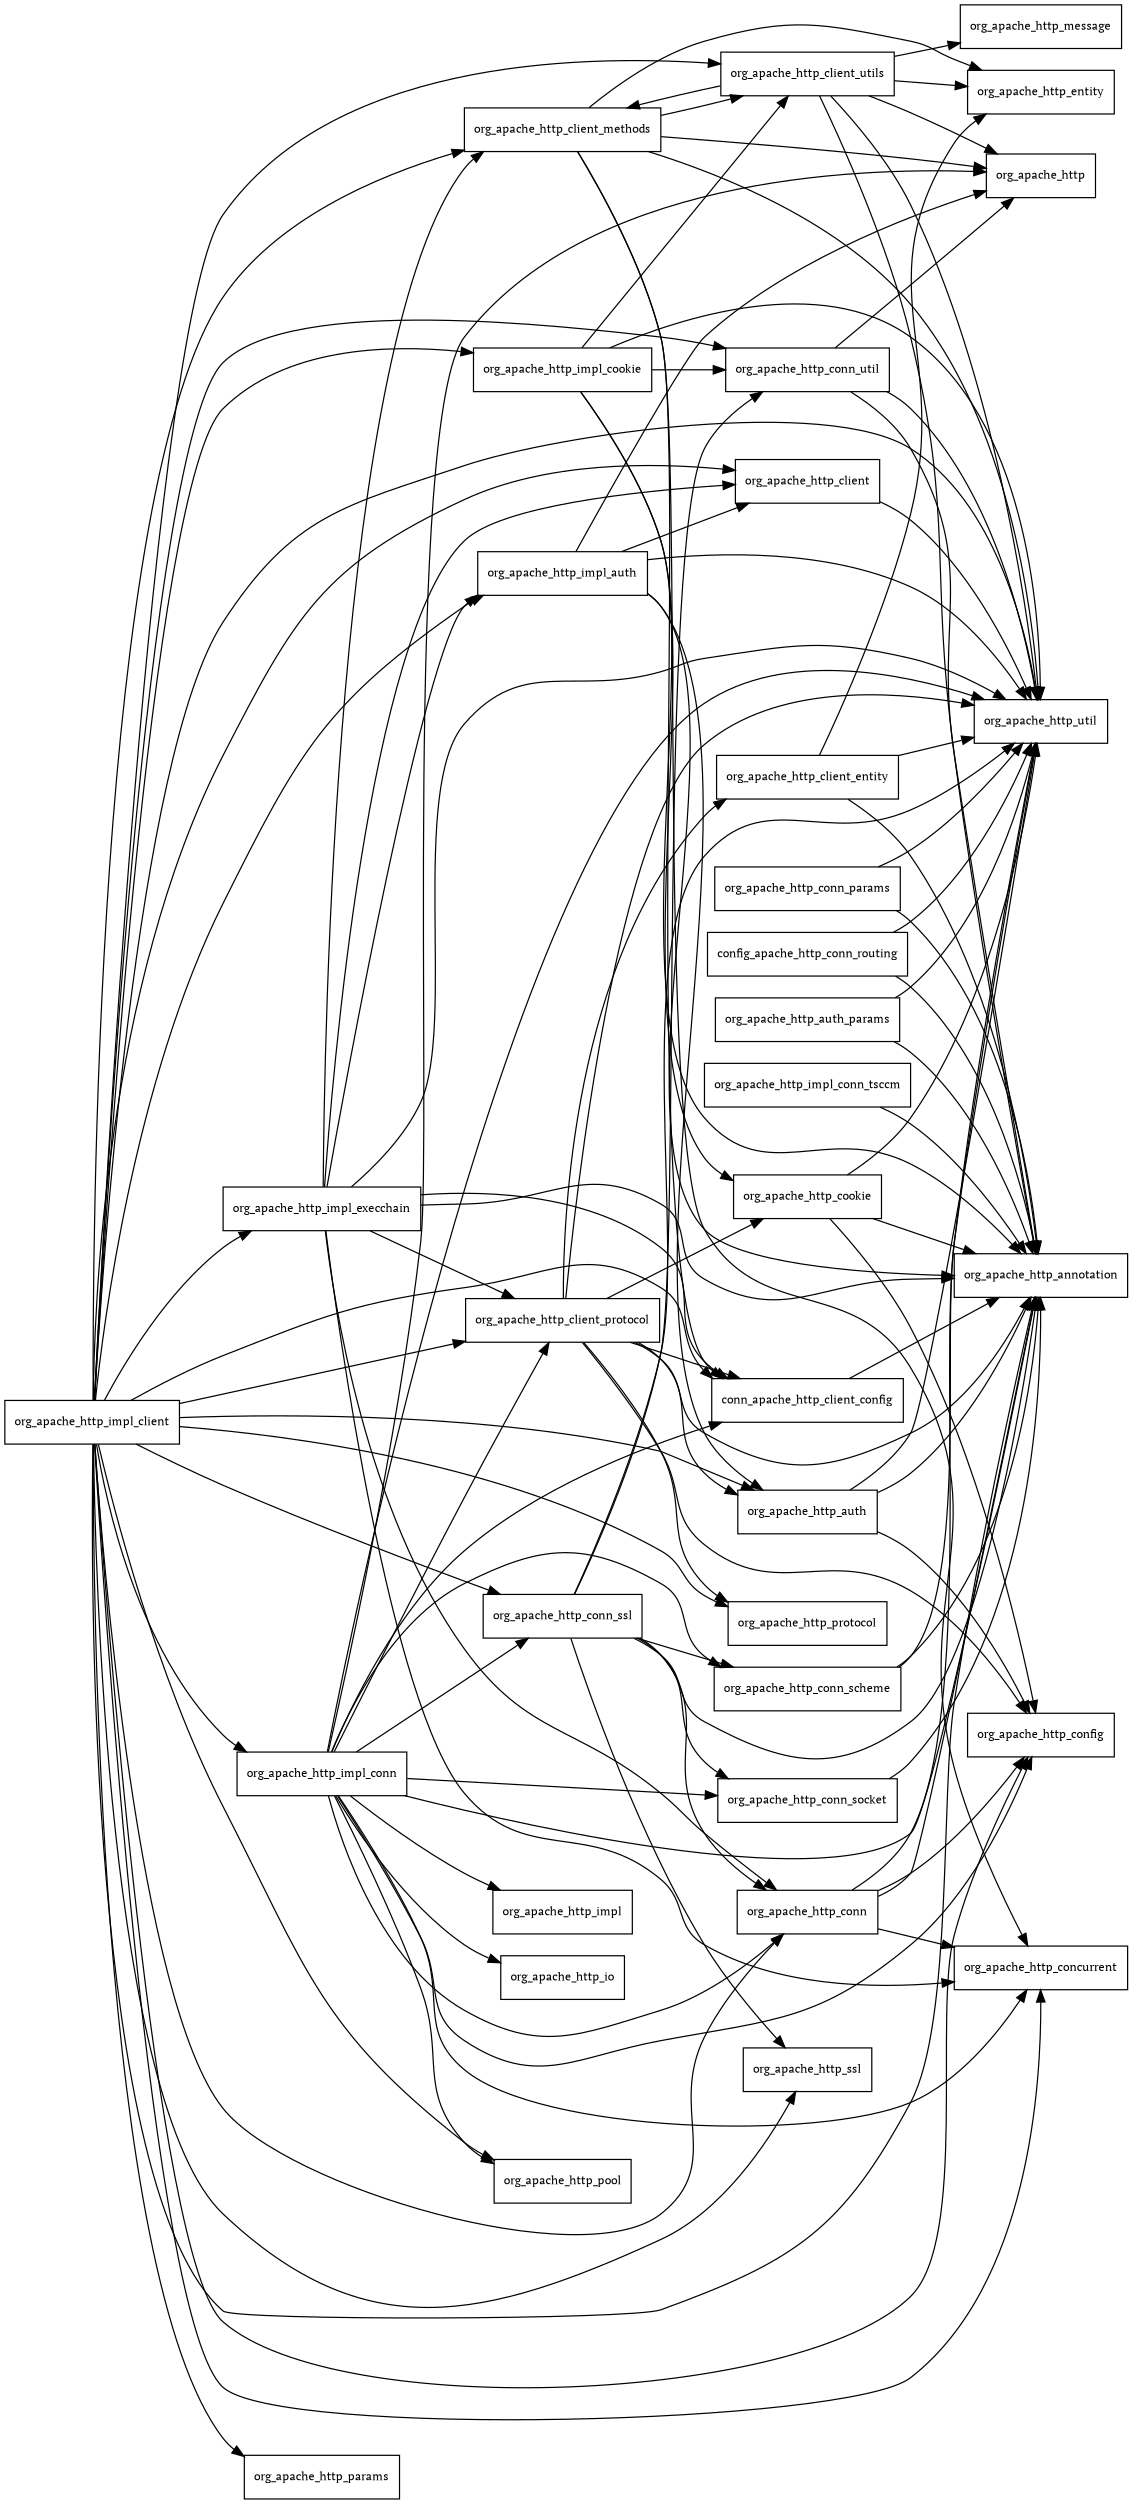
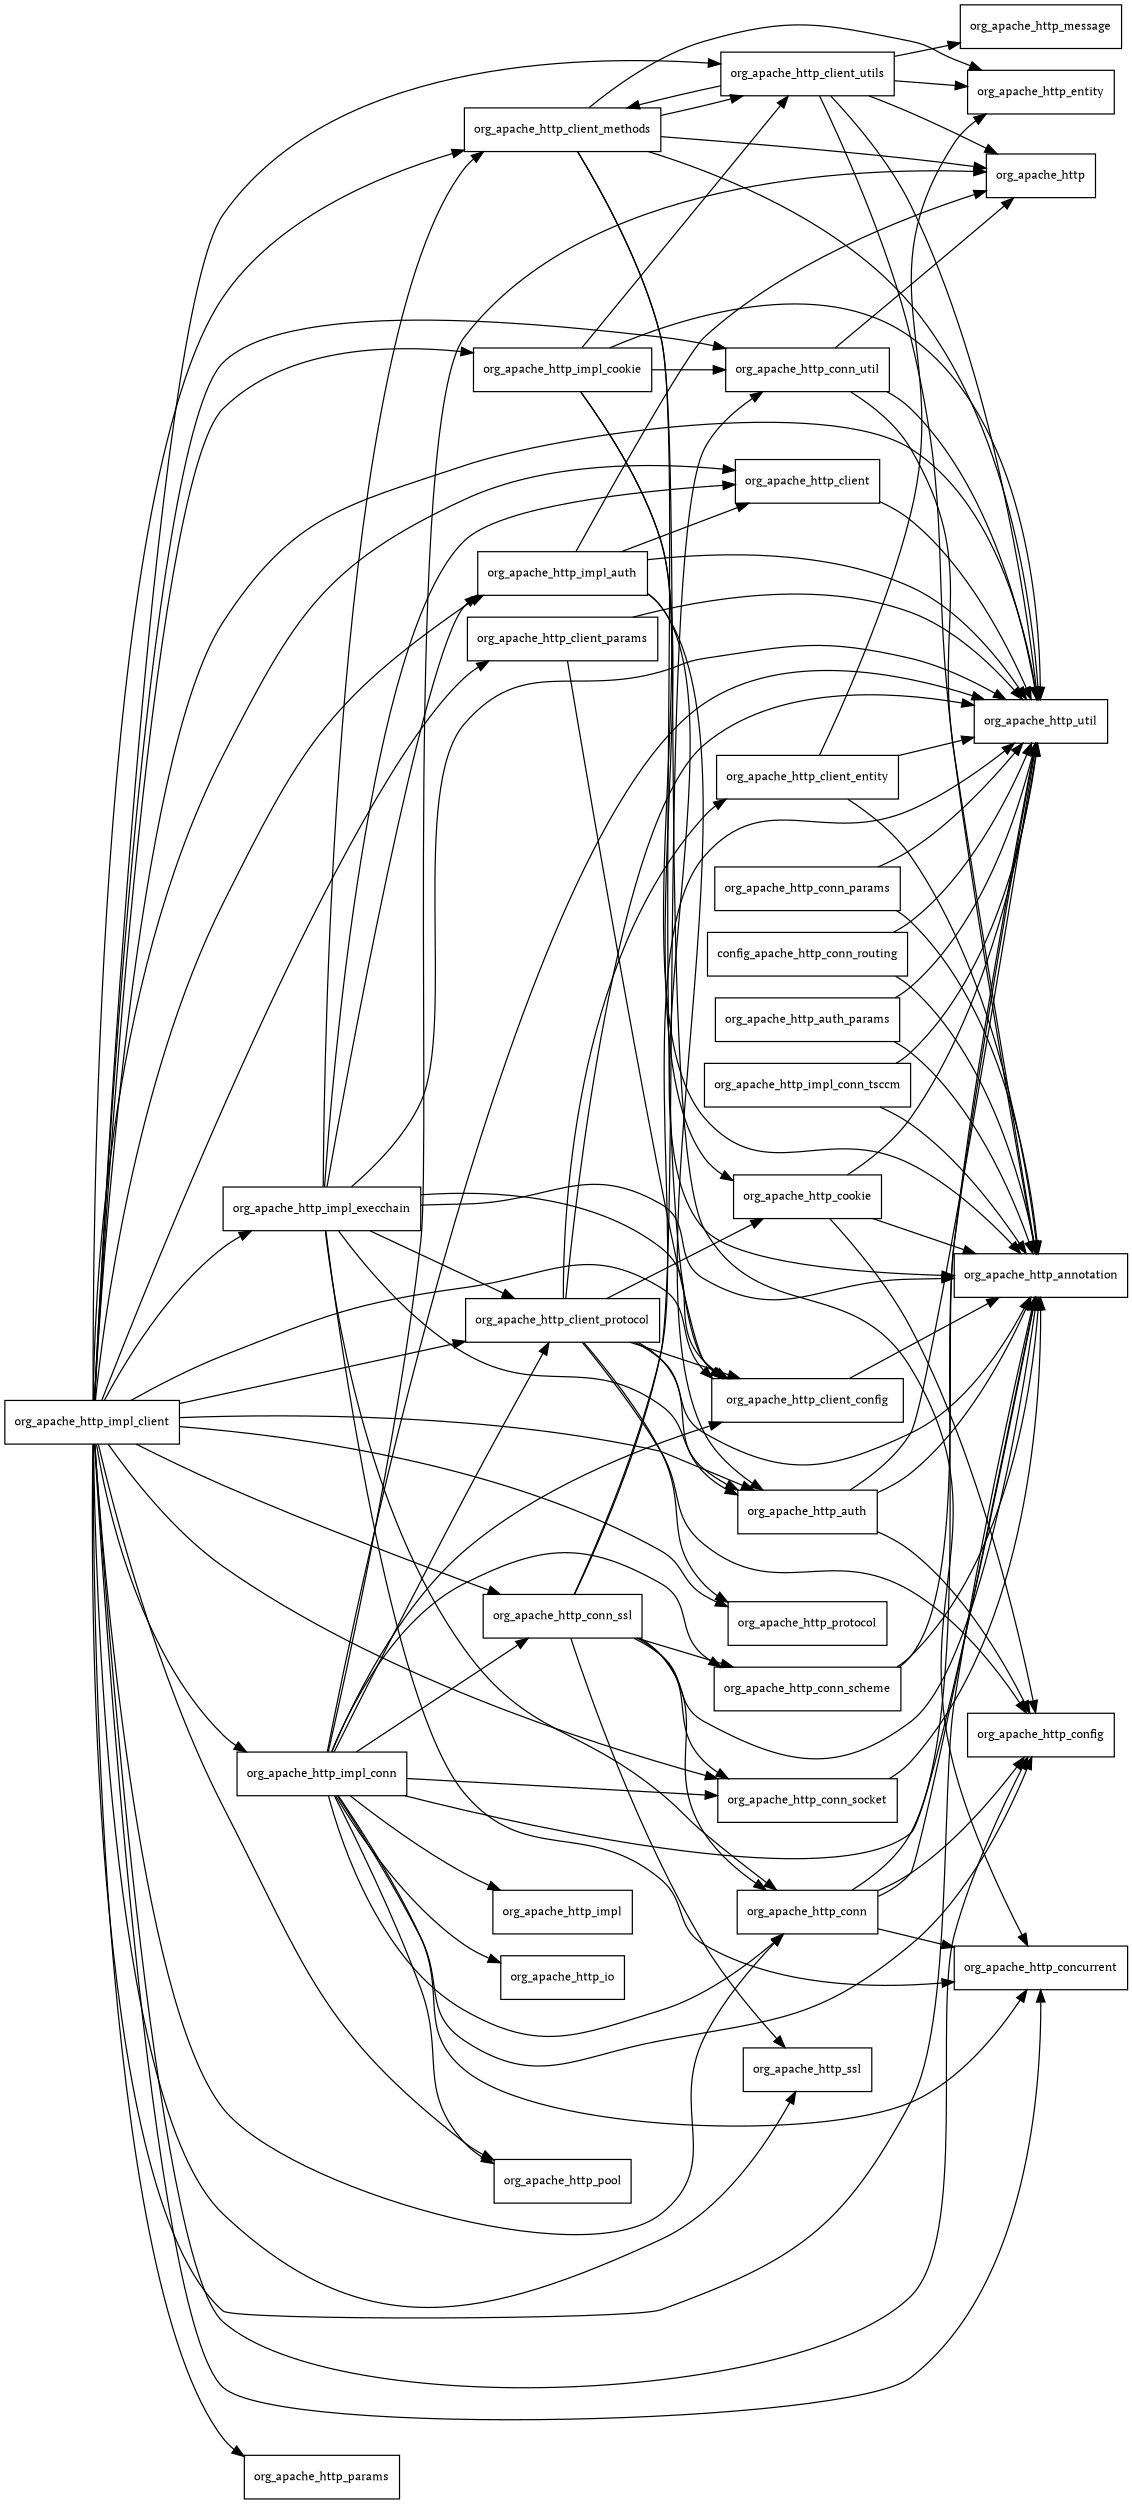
none -> (563, 639)
none -> (975, 962)
none -> (516, 1373)
(808, 1400) -> (808, 1400)
none -> (363, 1648)
